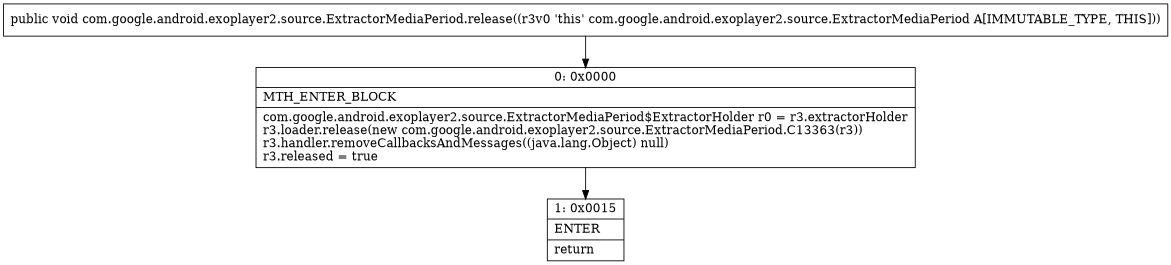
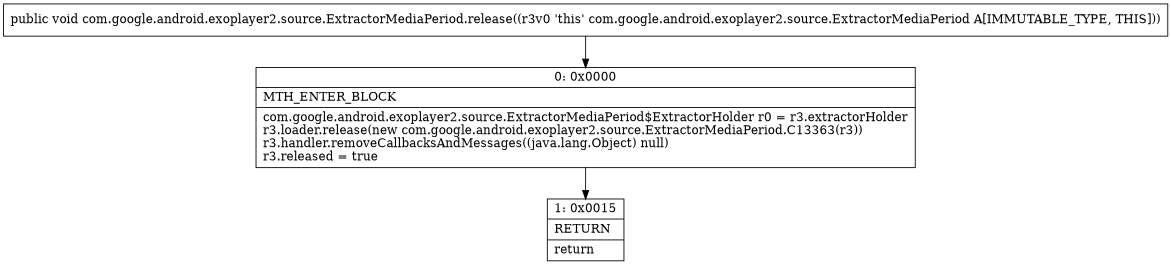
(577, 229) -> (583, 229)
